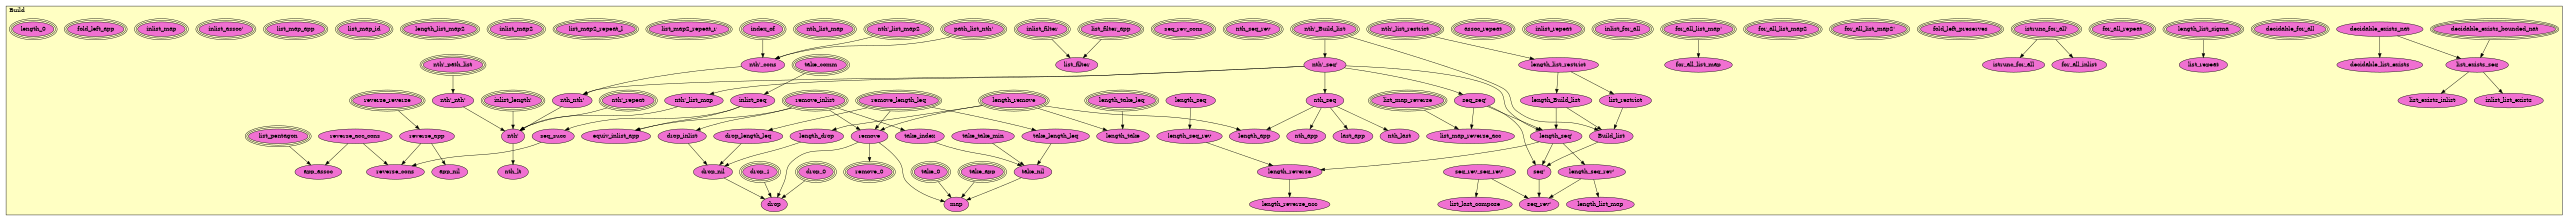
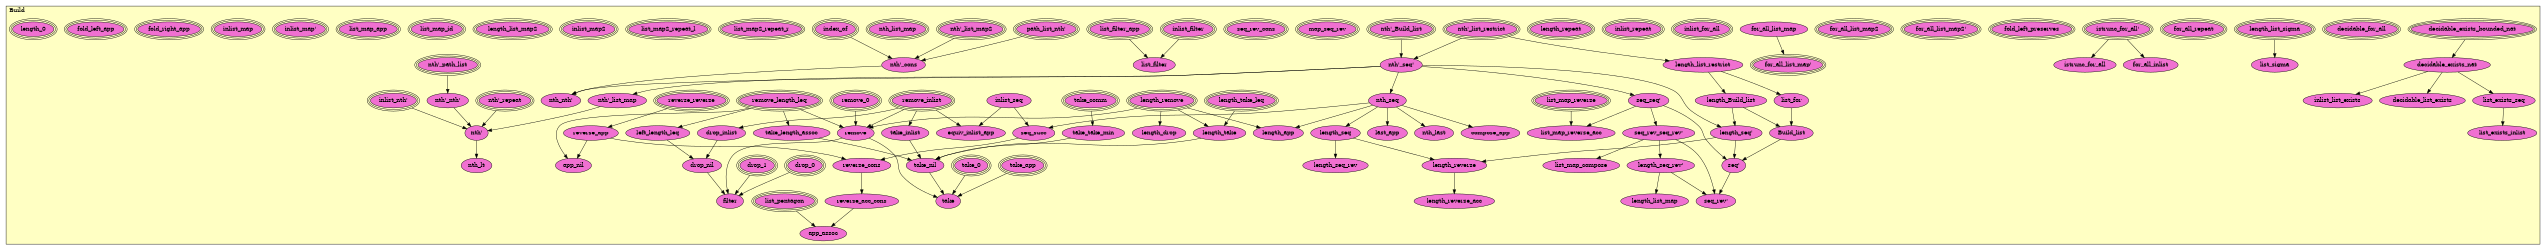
none -> (169, 29)
(226, 29) -> (301, 29)
(1253, 29) -> (1327, 29)
(1483, 29) -> (1561, 29)
(1698, 47) -> (1780, 44)
(2486, 47) -> (2460, 47)
none -> (1440, 48)
(2203, 65) -> (2275, 65)
(1478, 78) -> none
(2492, 81) -> (2394, 82)
(778, 87) -> (1092, 118)
(513, 101) -> (393, 101)
(1625, 101) -> (1791, 101)
none -> (638, 114)
none -> (1203, 115)
none -> (1363, 116)
(543, 117) -> none
(1513, 117) -> (1653, 115)
(748, 136) -> (658, 133)
(920, 136) -> (905, 133)
(1056, 136) -> (792, 133)
(1306, 136) -> (1490, 133)
none -> (1070, 144)
(870, 150) -> (856, 118)
(1571, 151) -> (1660, 148)
(374, 153) -> (862, 181)
(764, 153) -> none
(1238, 153) -> (1392, 148)
(774, 204) -> (730, 201)
(956, 204) -> (948, 201)
(1475, 204) -> (1581, 165)
